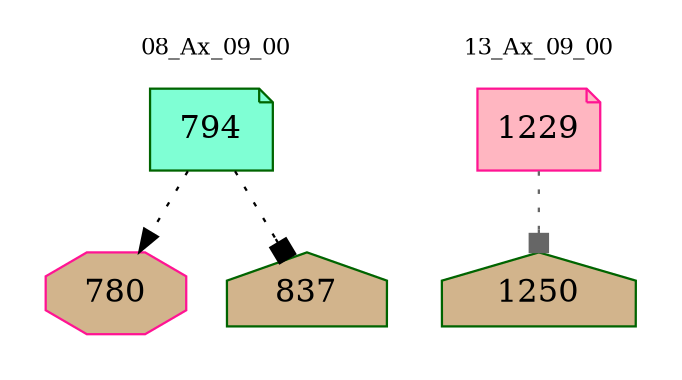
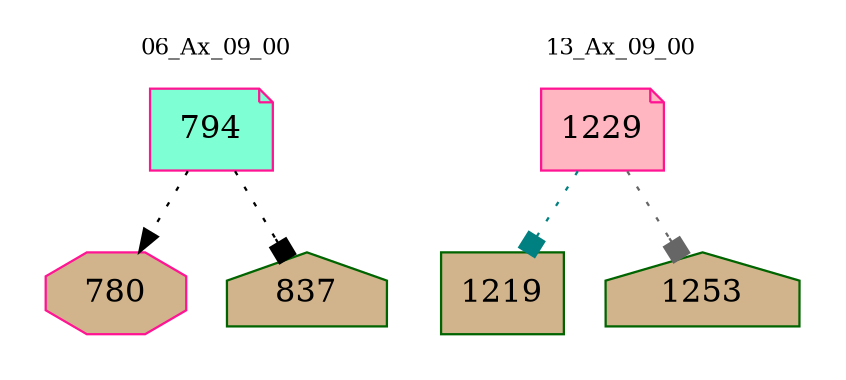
(216, 49) -> (216, 49)
(211, 130) -> (211, 130)
none -> (502, 293)
(539, 293) -> (703, 293)
